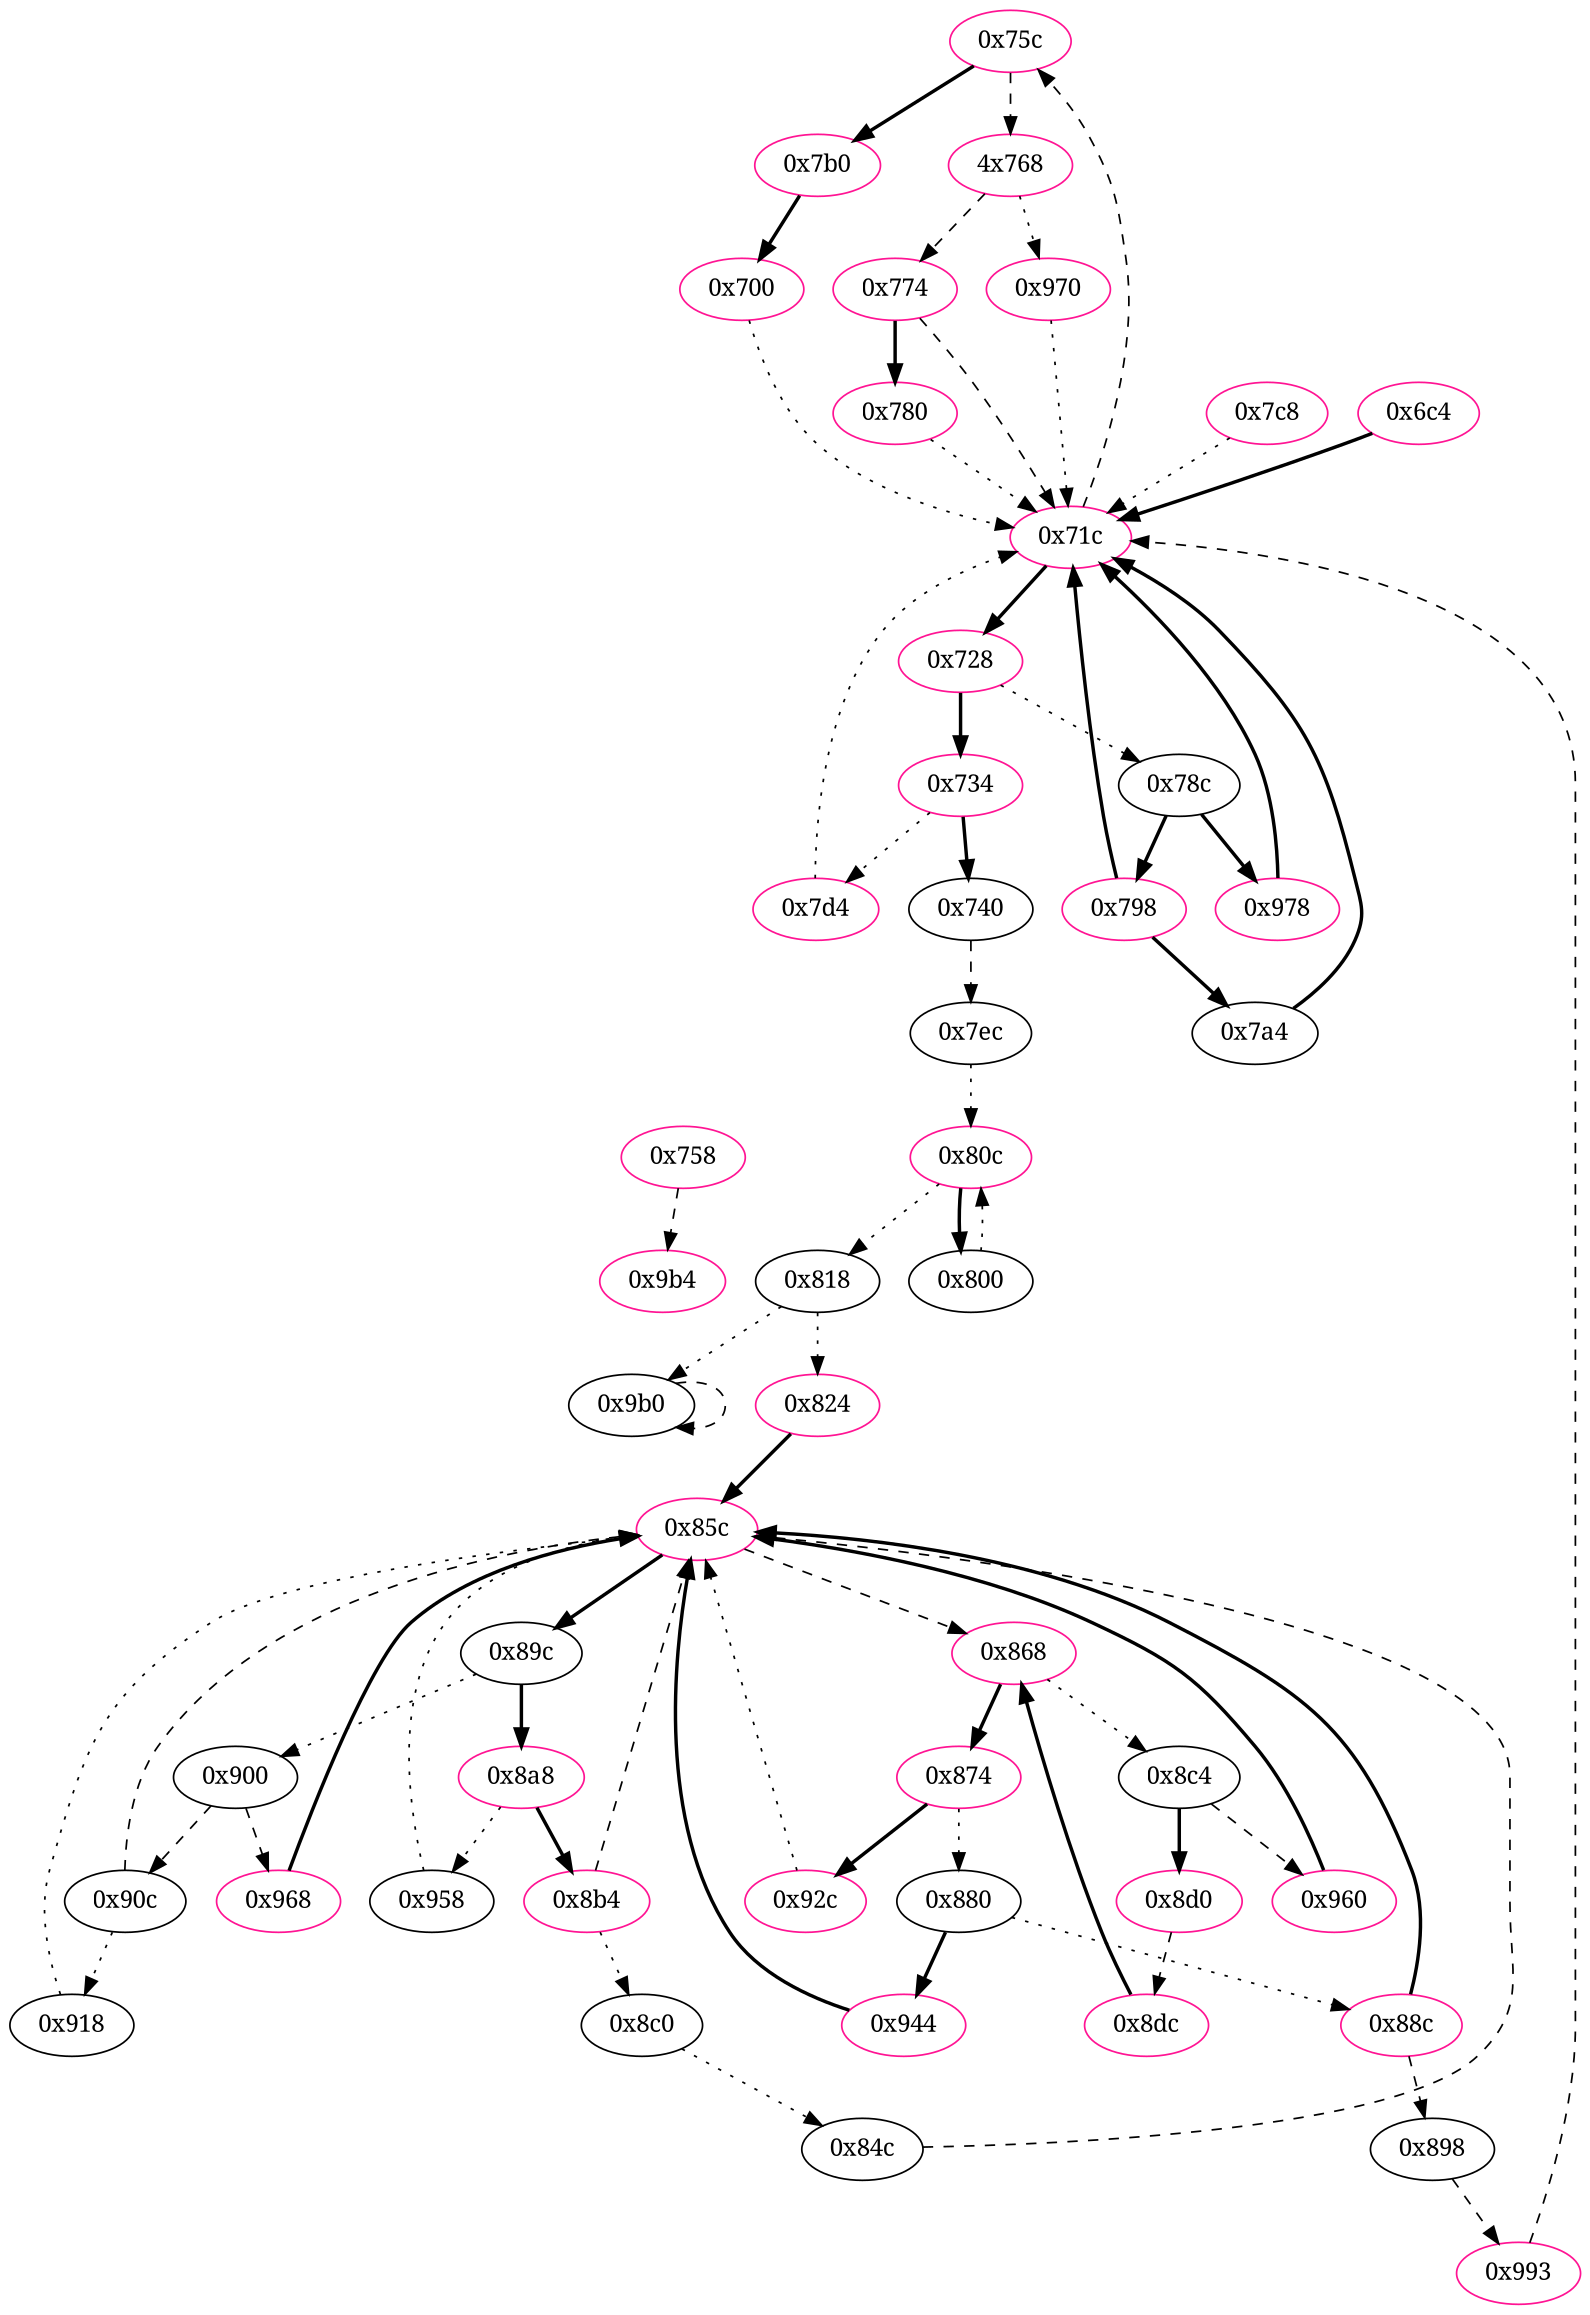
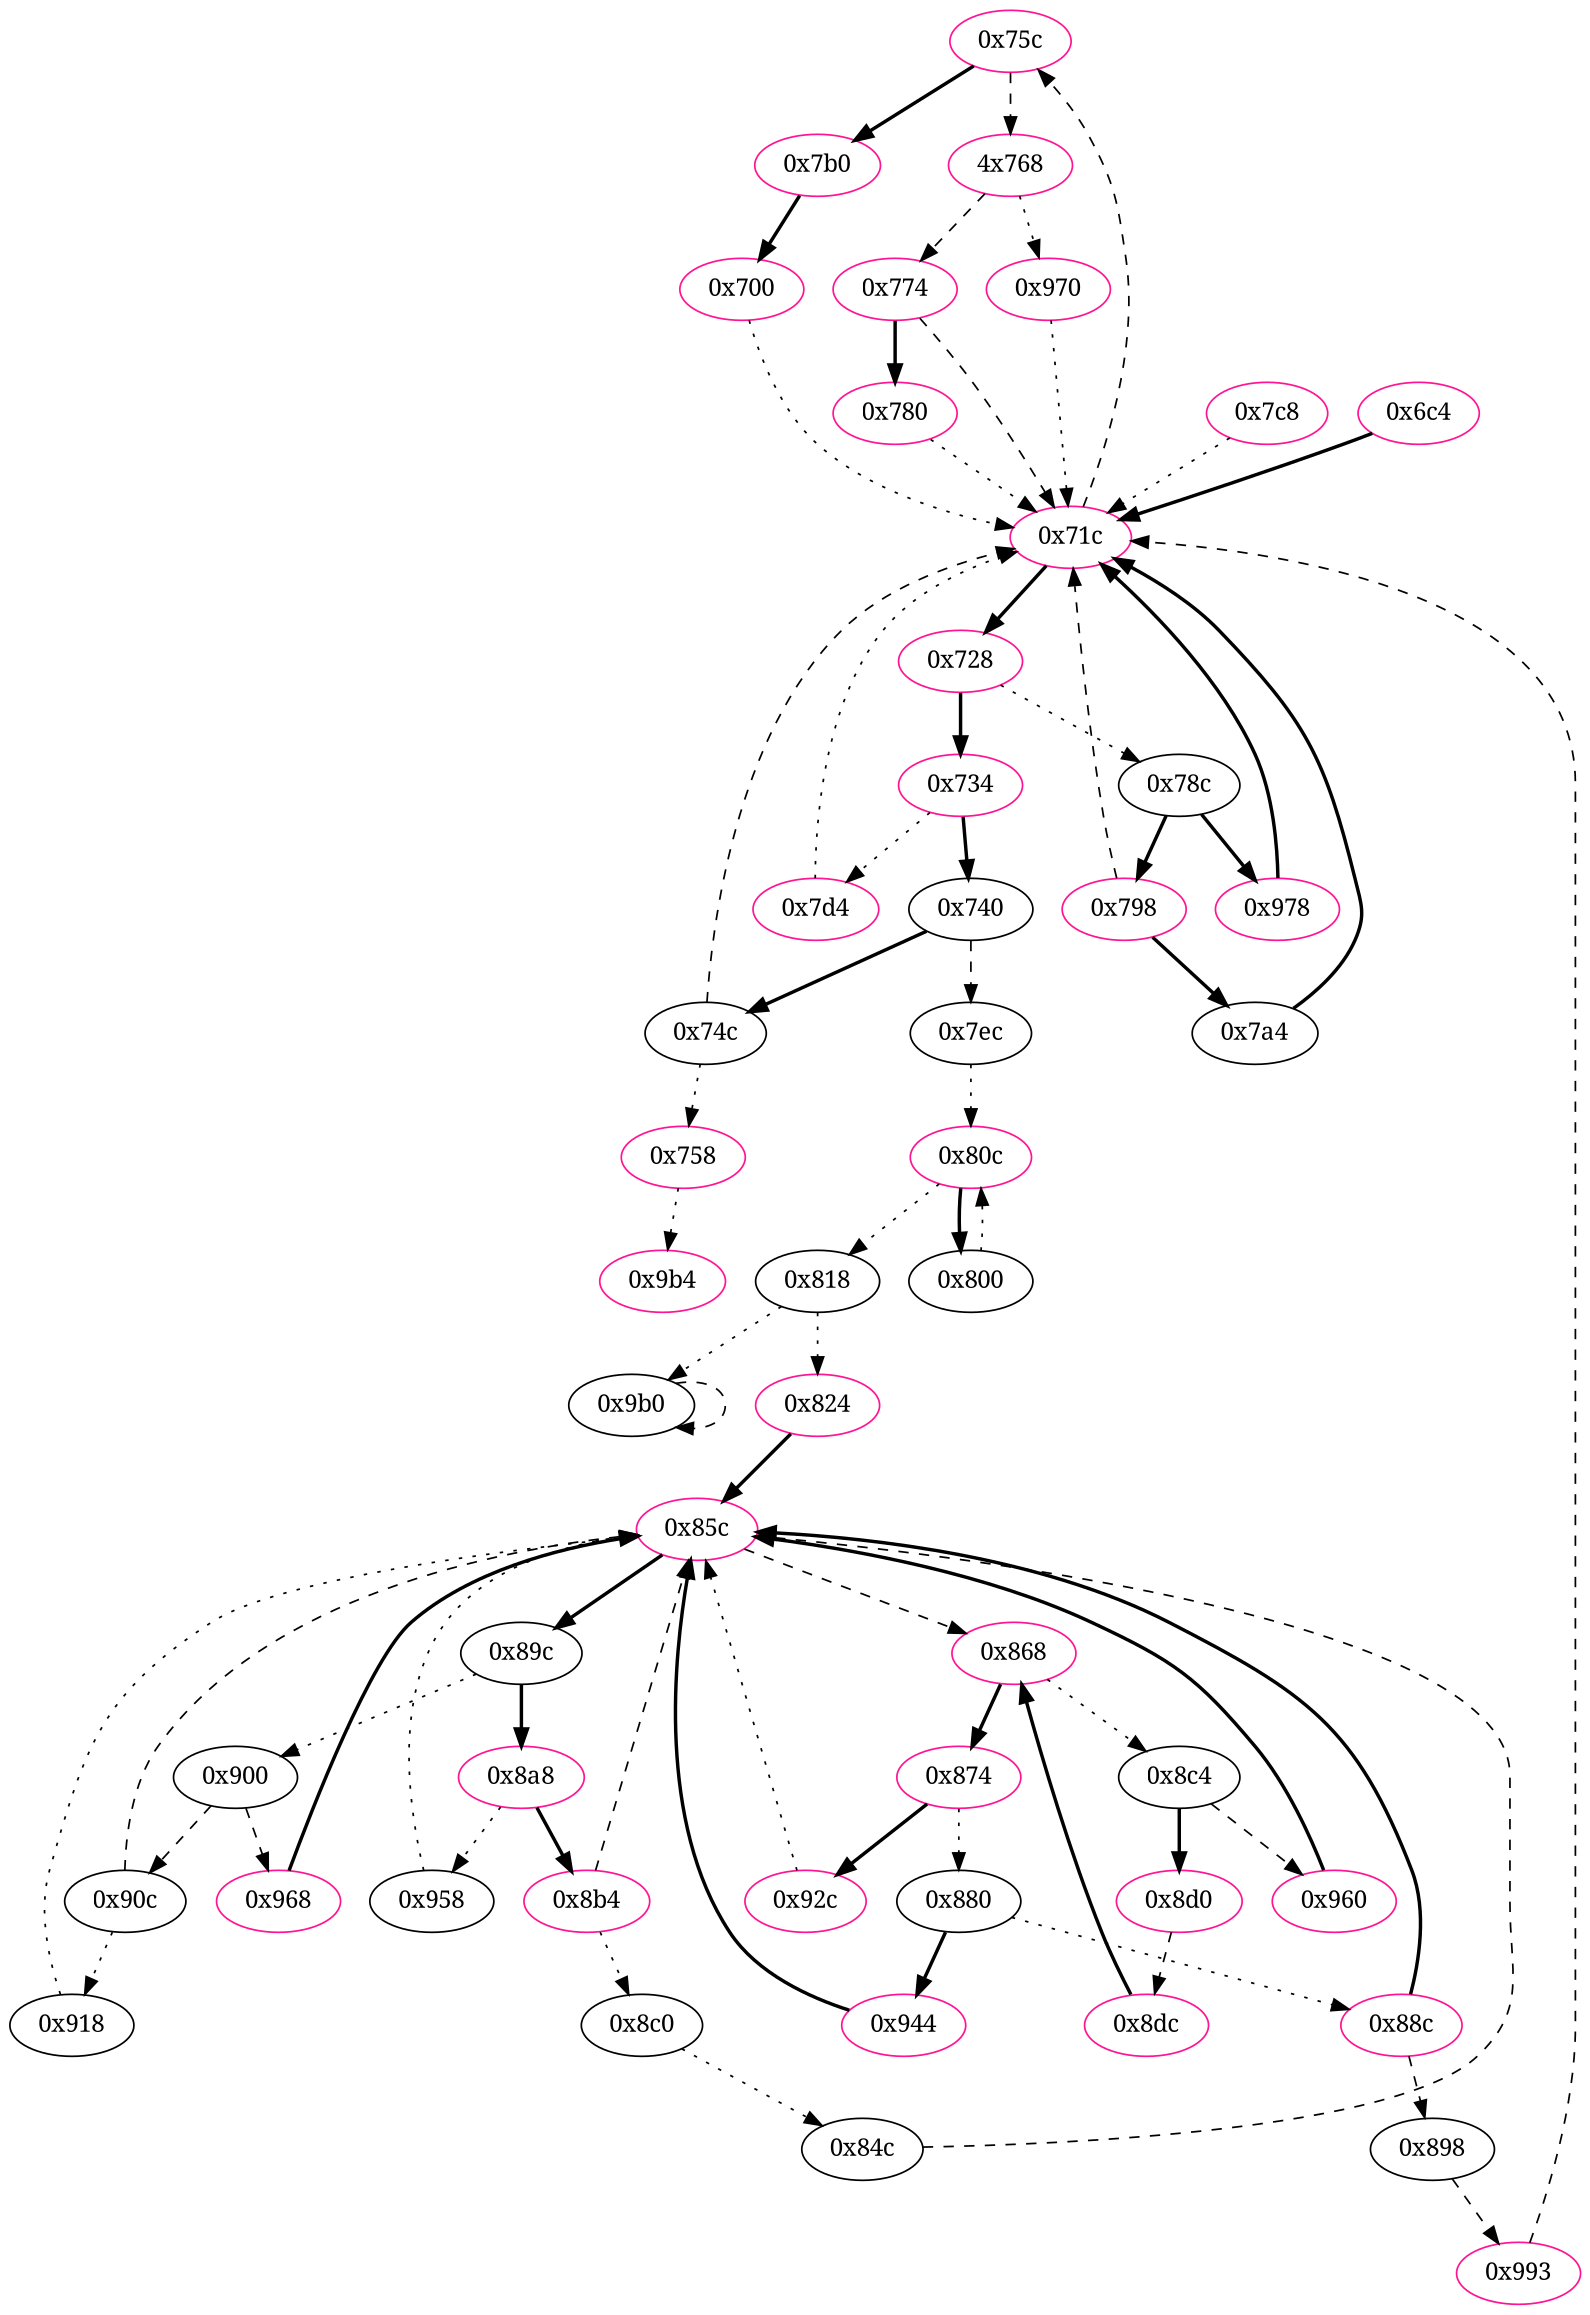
(1089, 718) -> (1089, 718)
none -> (706, 1033)
(674, 1210) -> (674, 1210)
